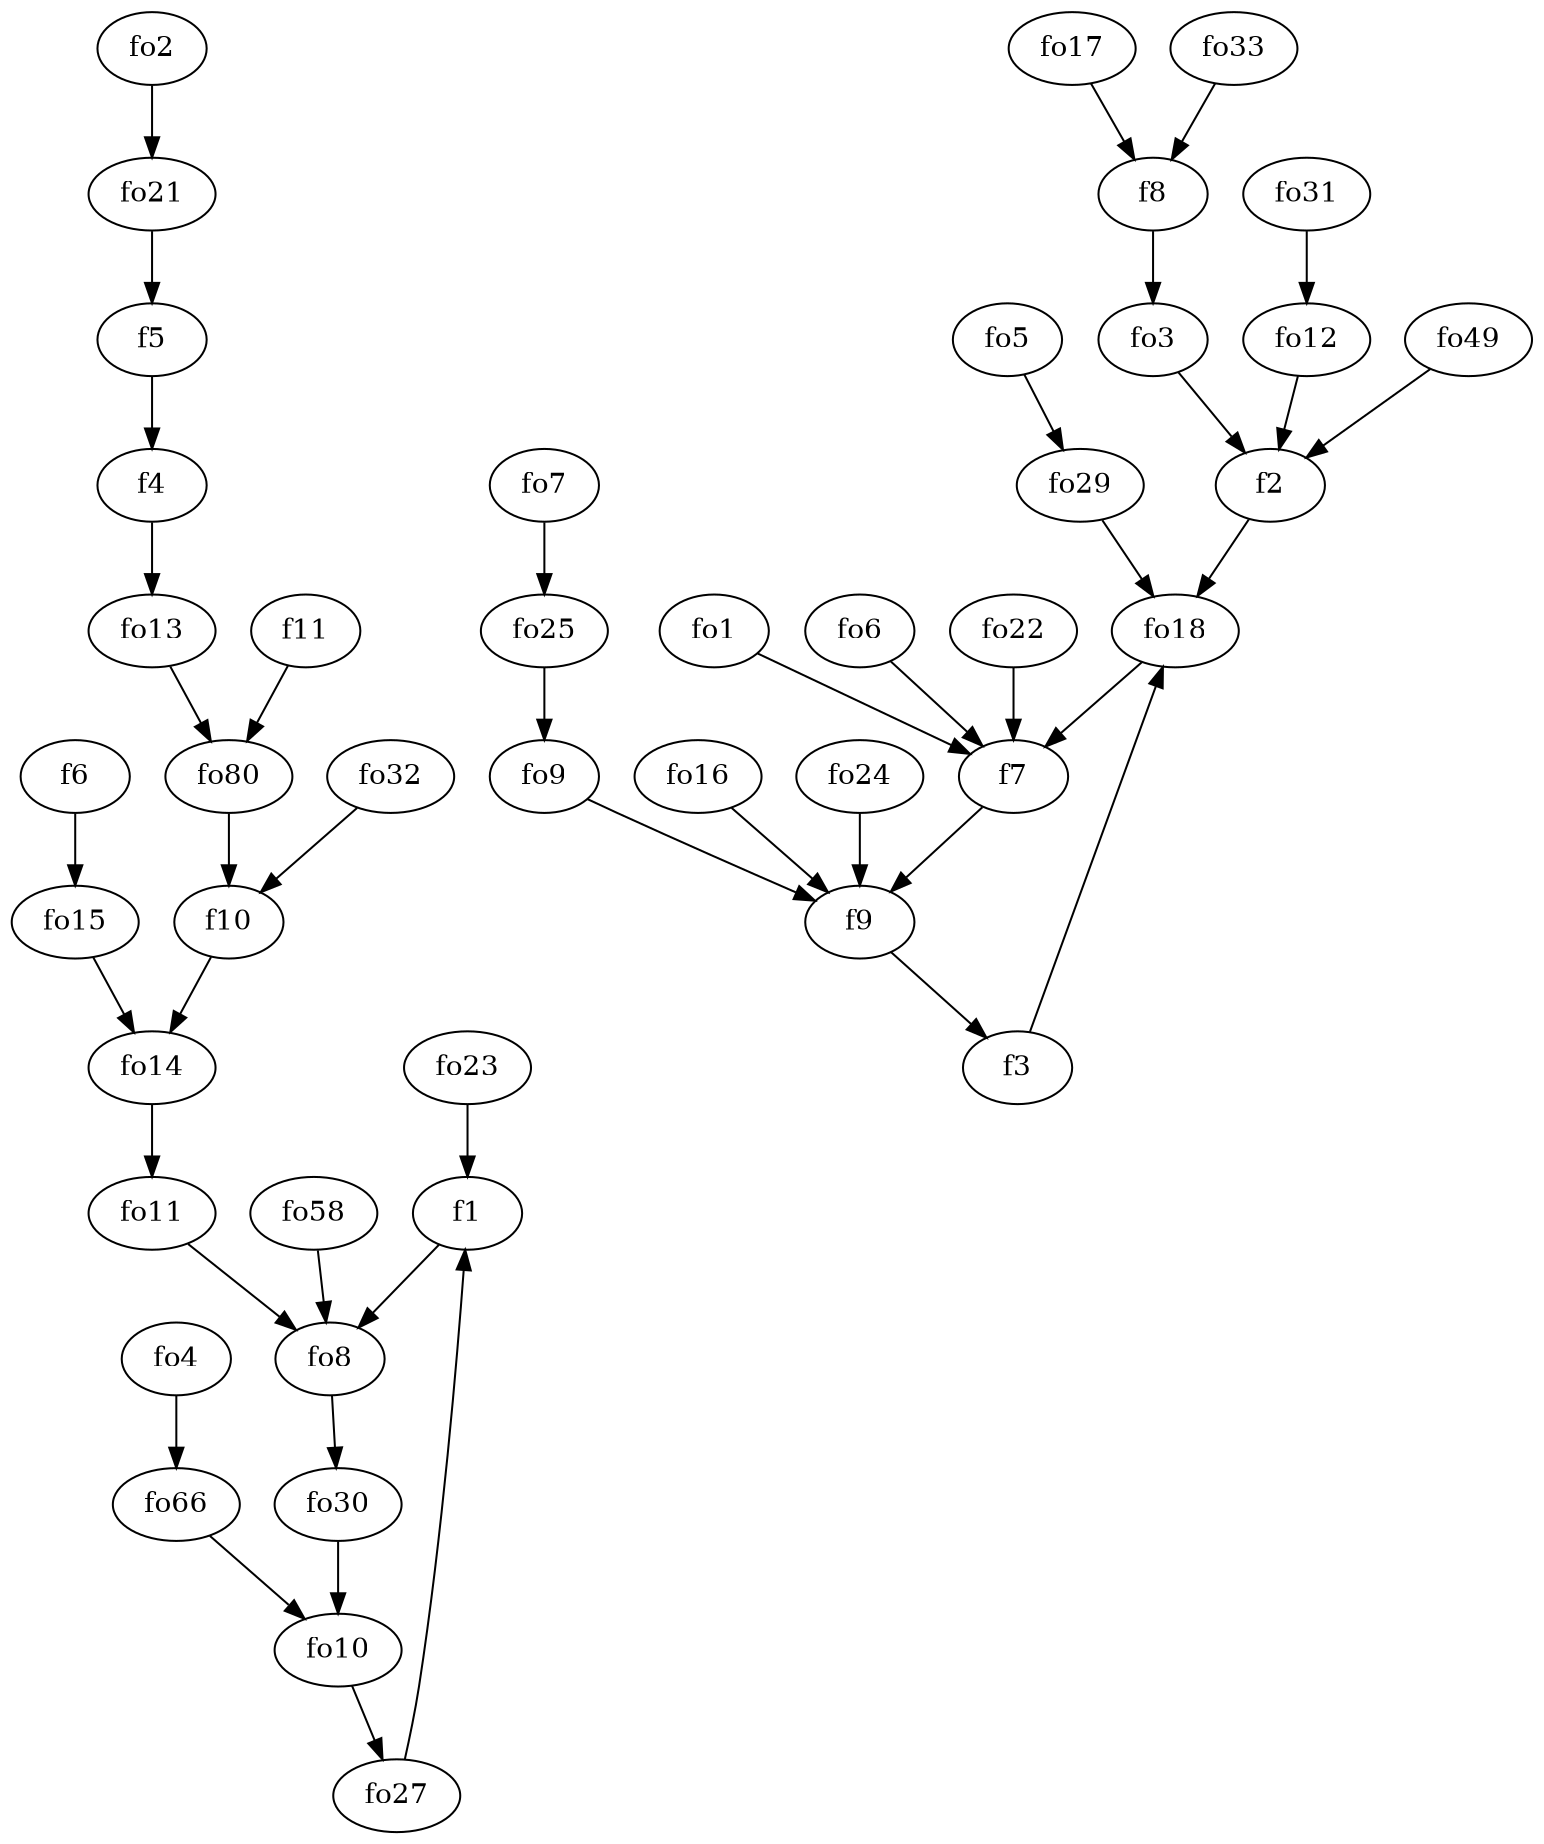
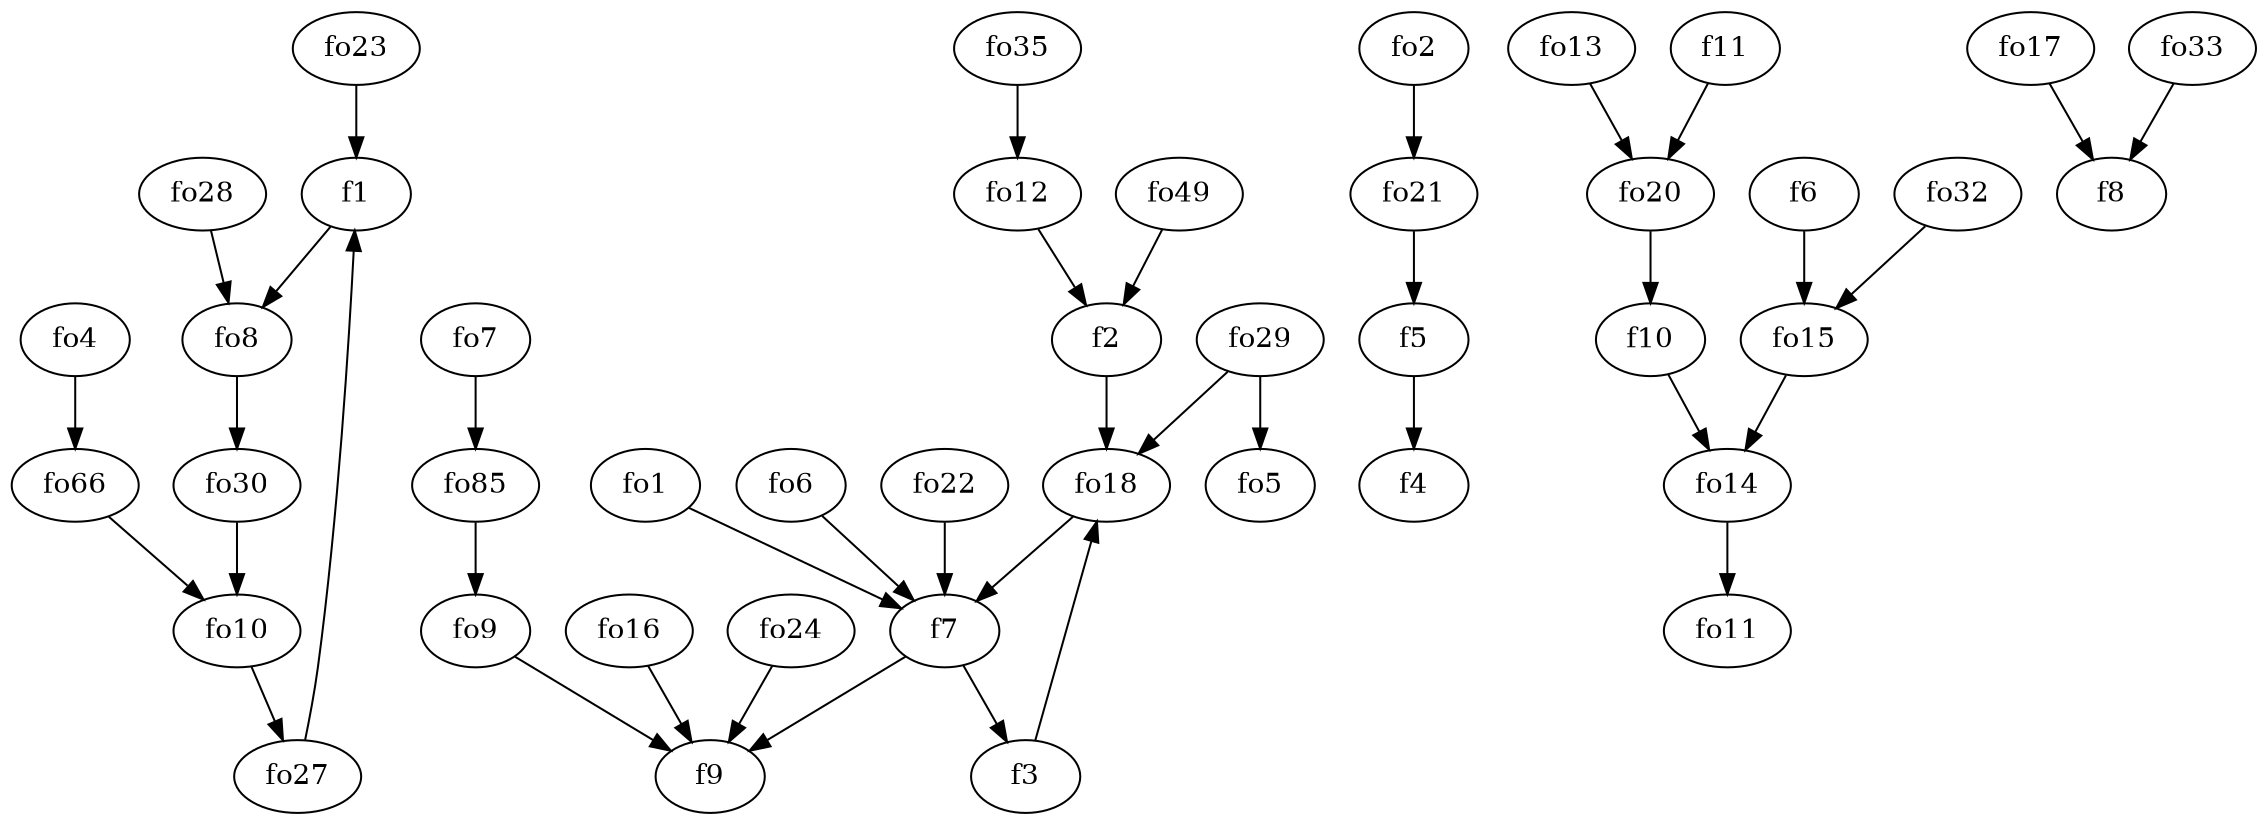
(1307, 194) -> (1018, 49)
(1153, 340) -> none
(1039, 403) -> (1260, 403)
(152, 548) -> none
(544, 631) -> (476, 485)
(229, 777) -> (1651, 194)
(317, 843) -> (1888, 260)
(931, 988) -> (980, 695)
(314, 1213) -> (203, 194)
(234, 1280) -> none
